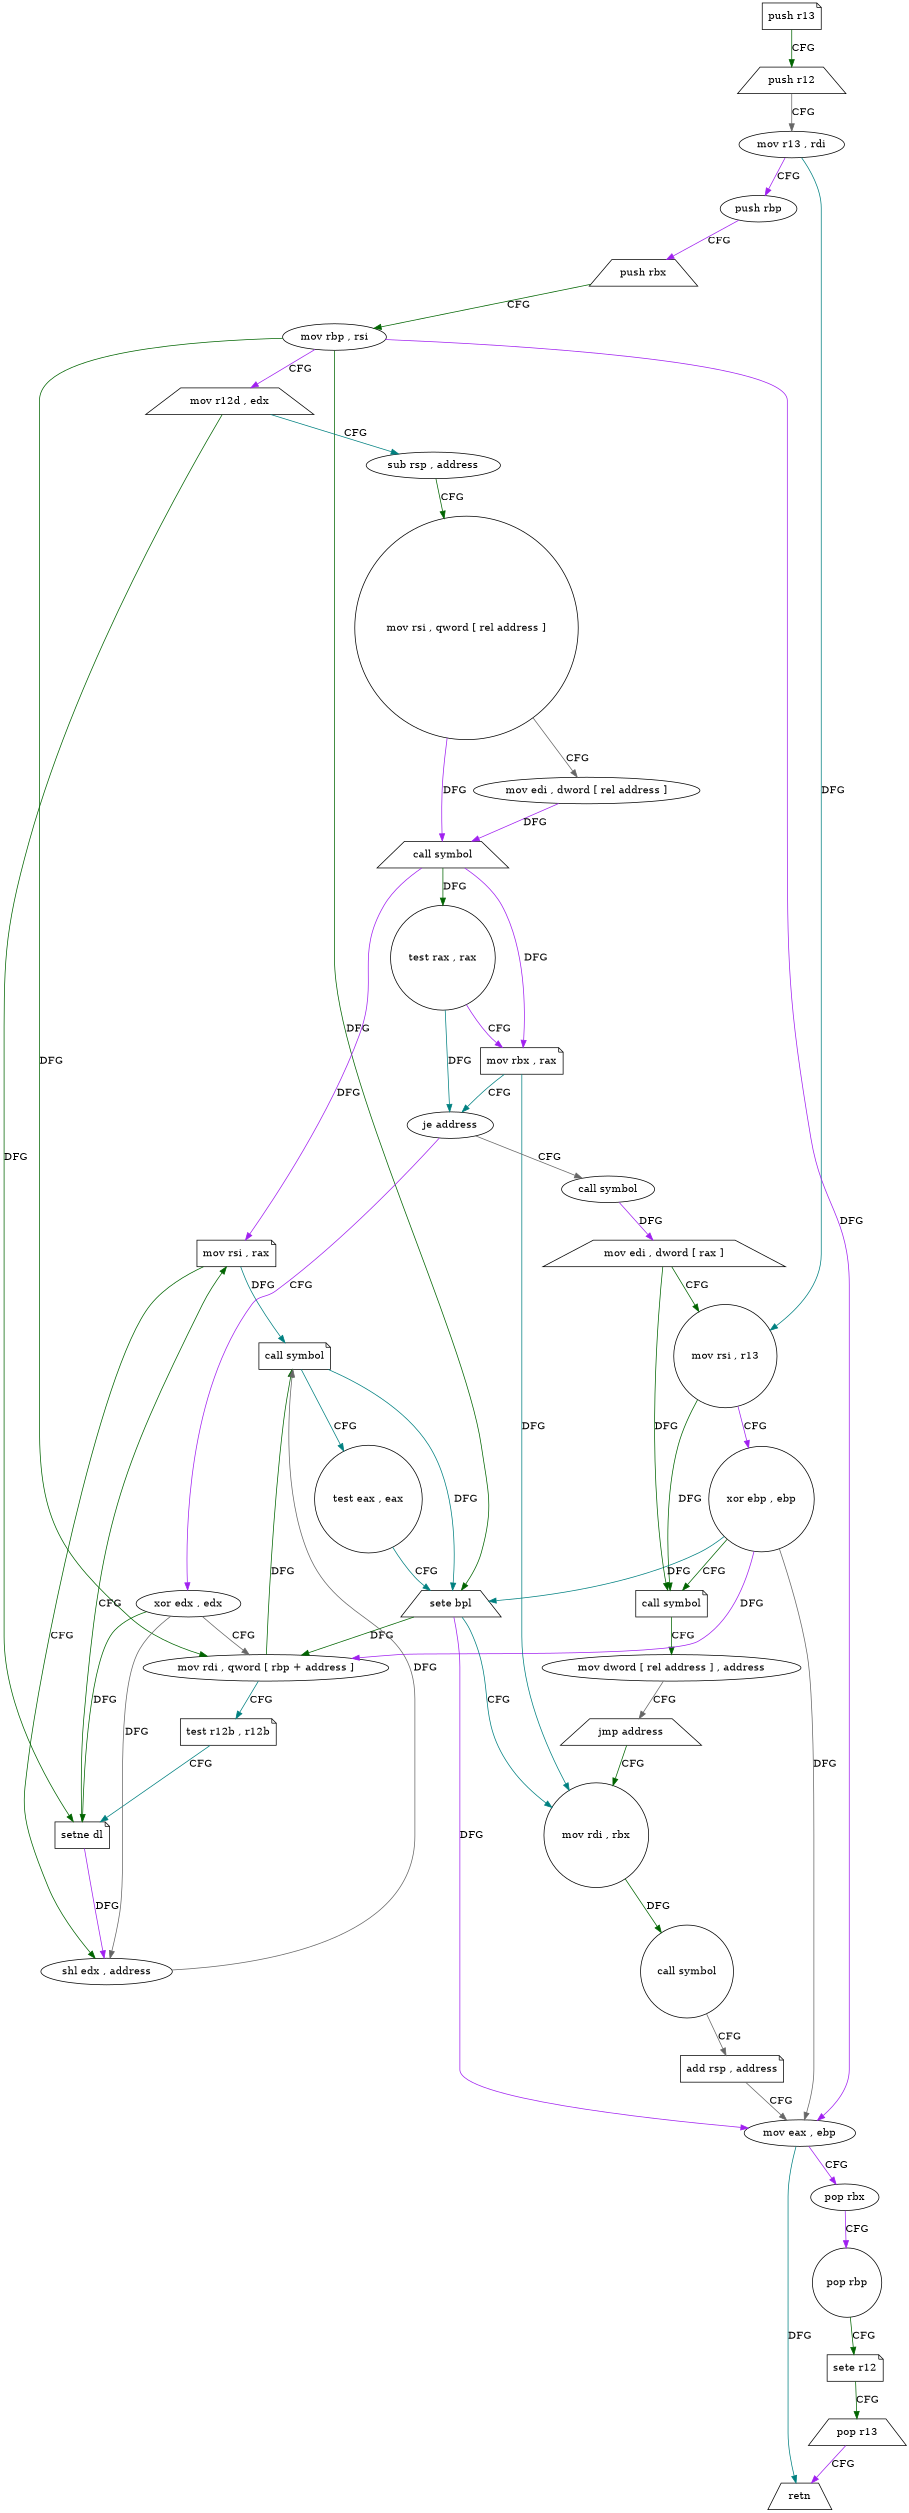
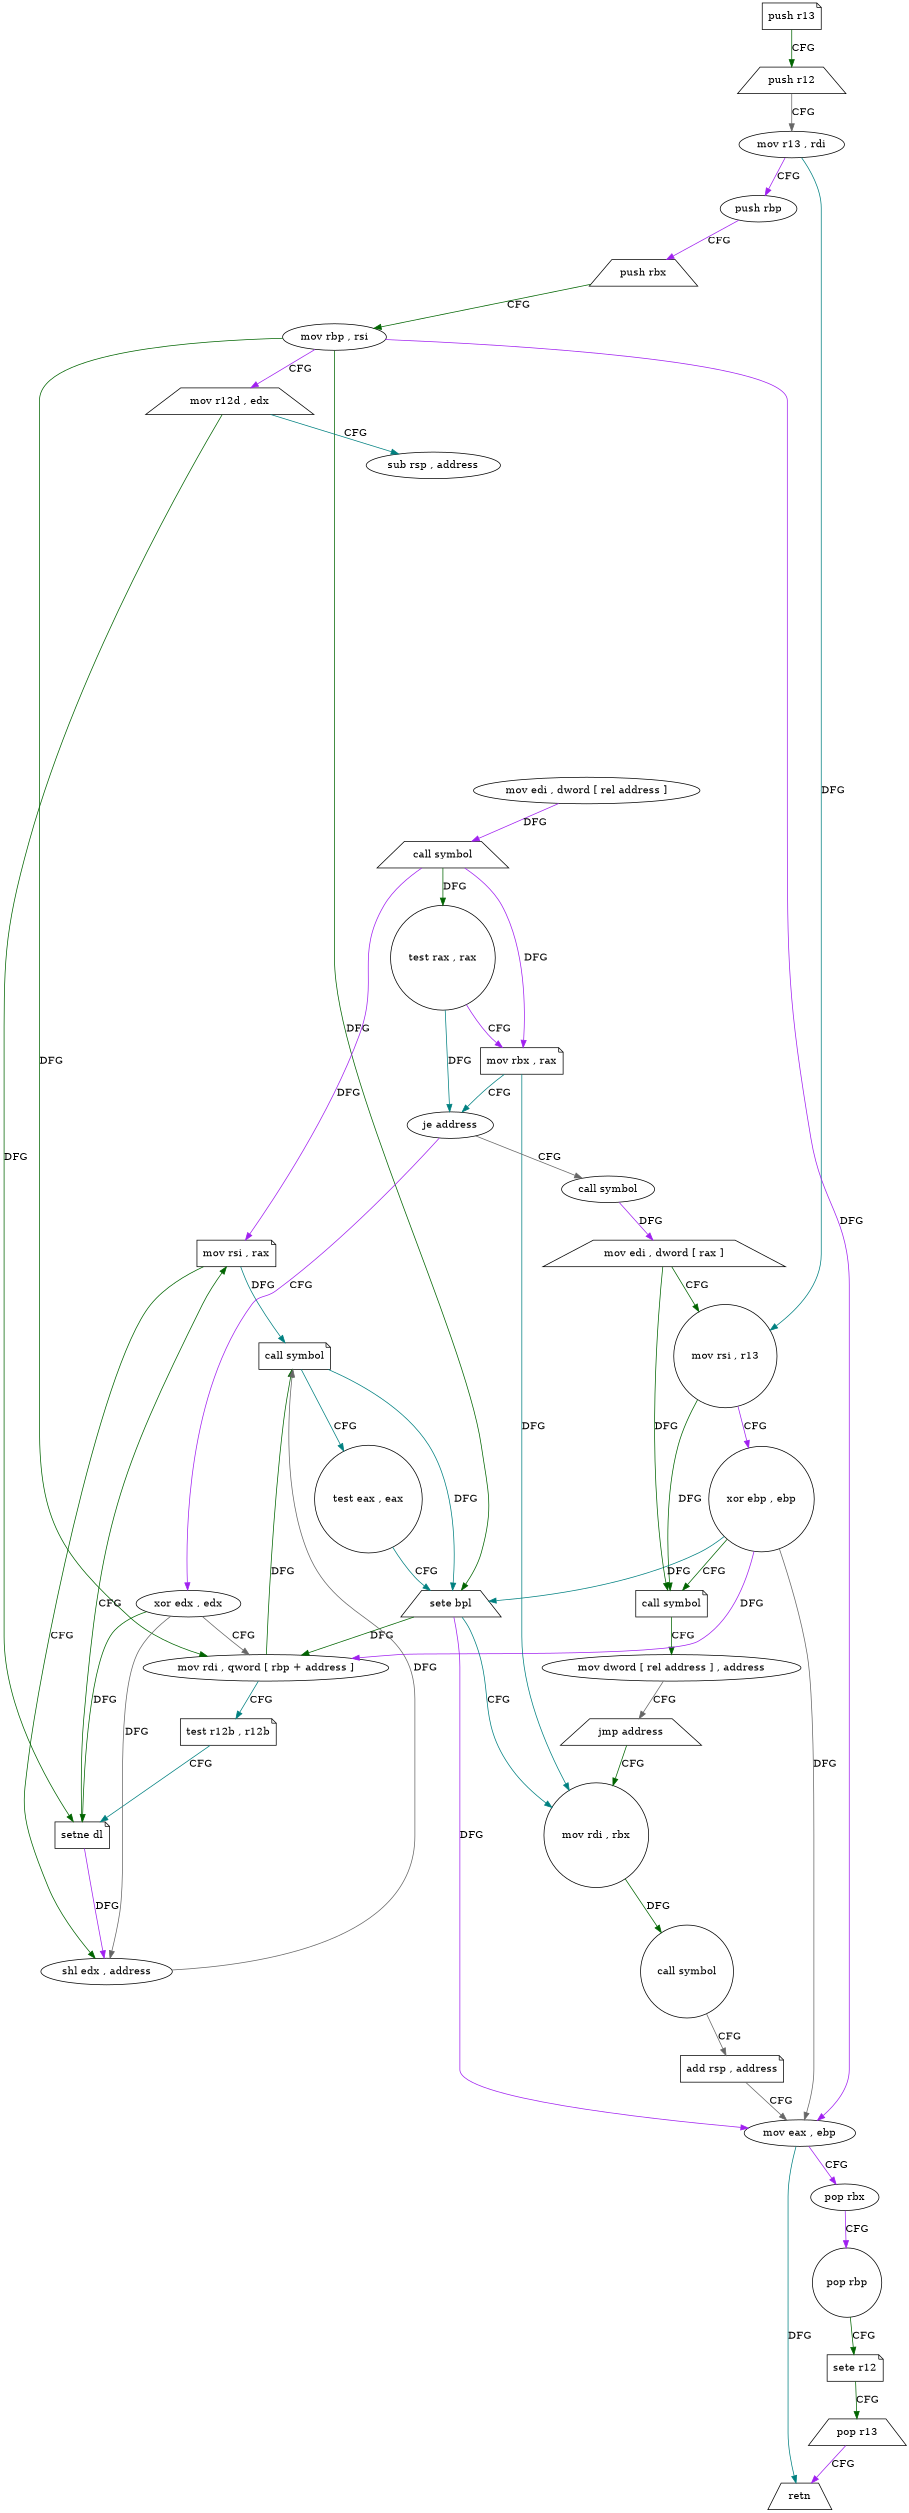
(467, 628) -> none
